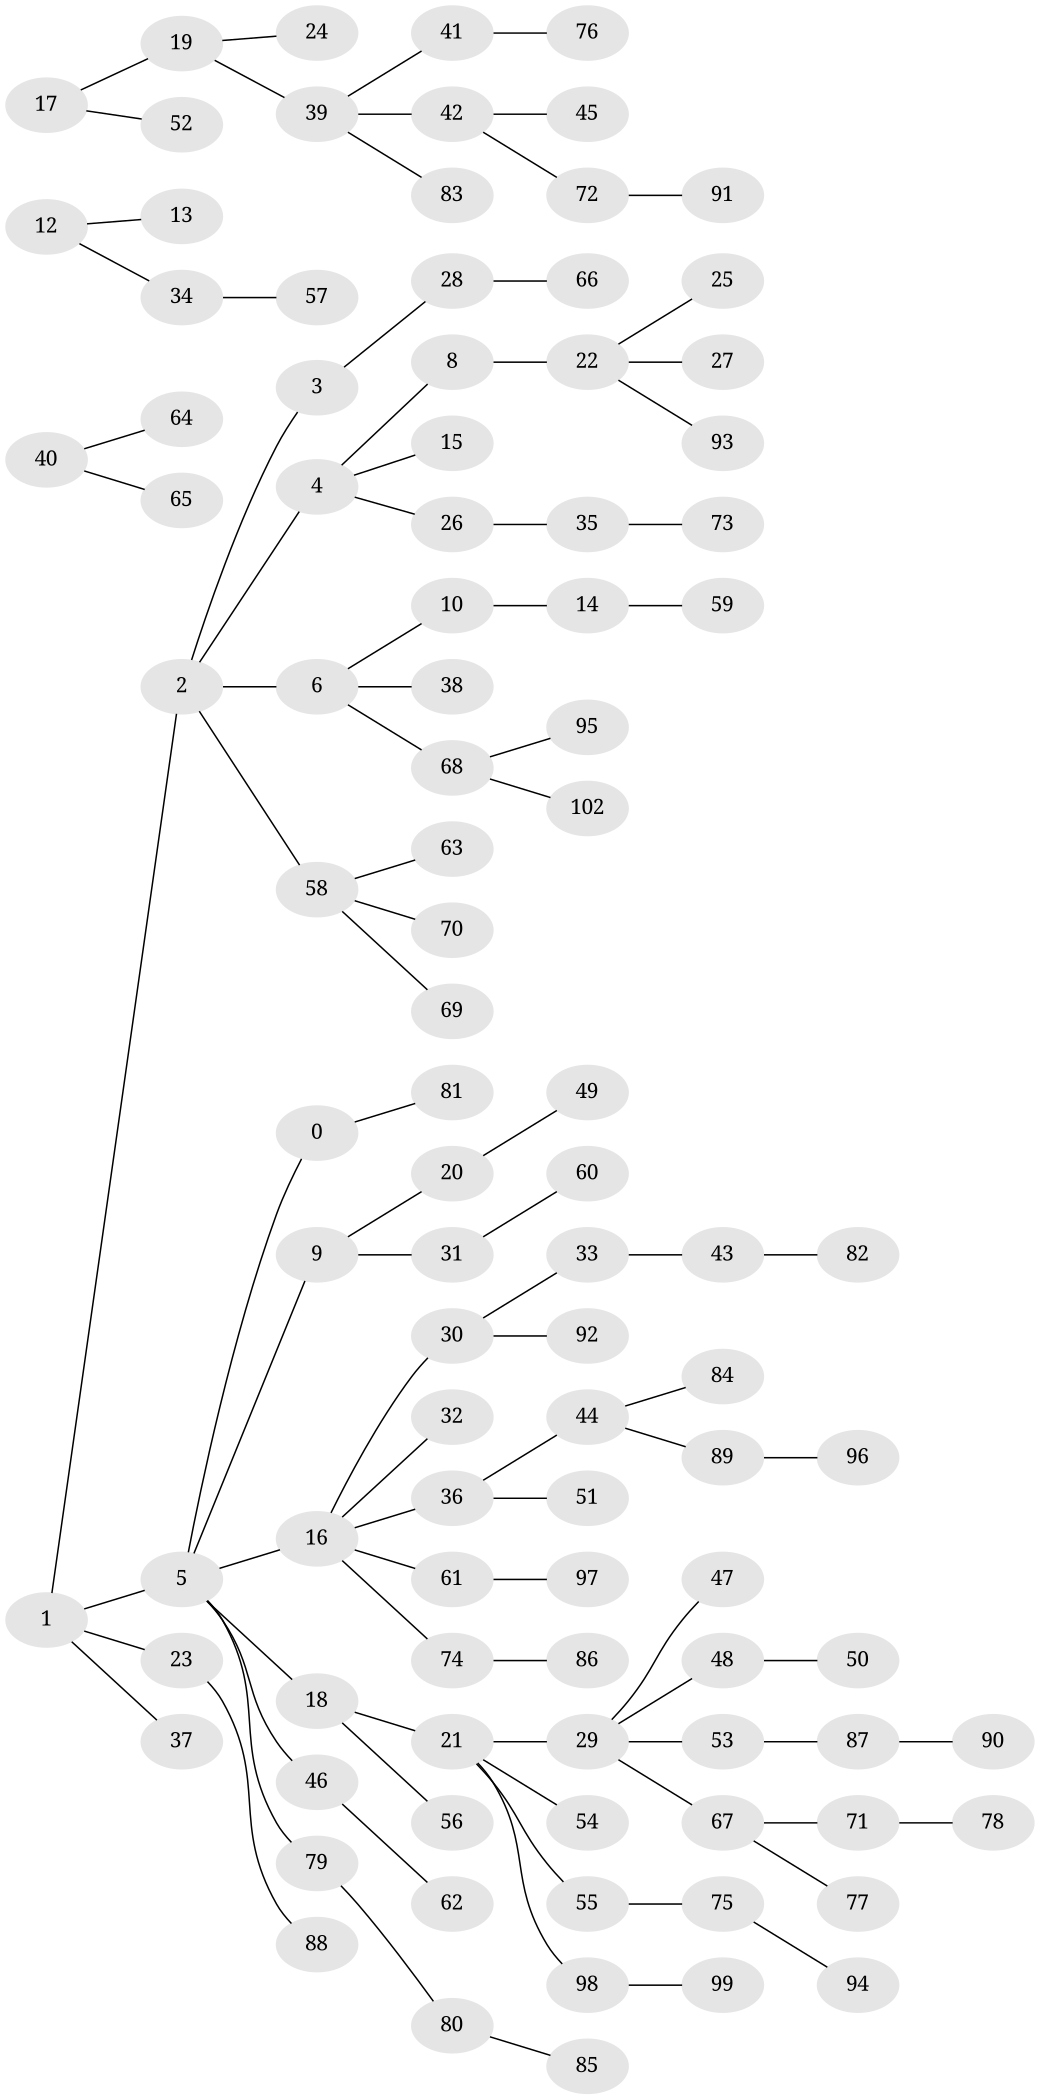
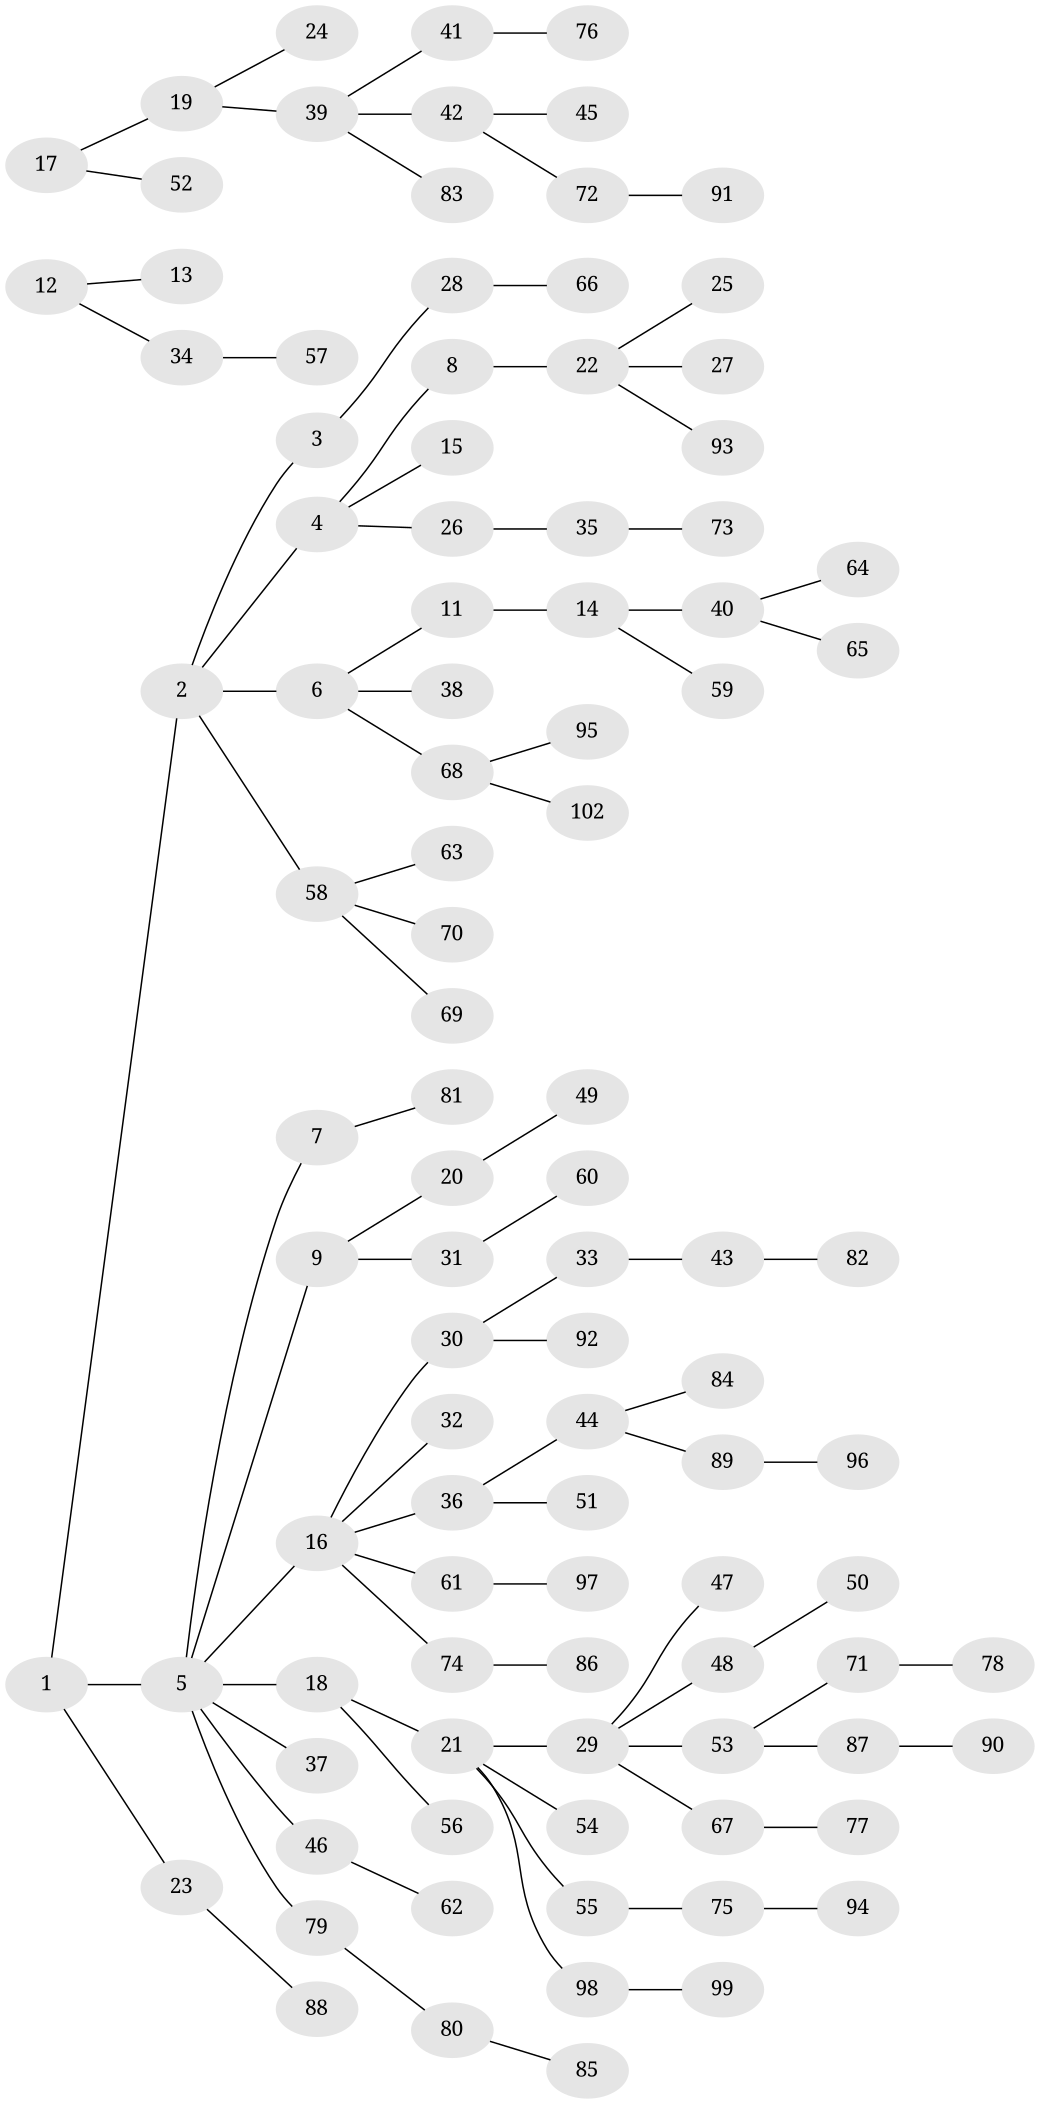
(452, 606) -> (452, 610)
none -> (655, 610)
(317, 1133) -> (317, 1138)
(114, 1681) -> (249, 1725)
(791, 1823) -> (790, 1706)
